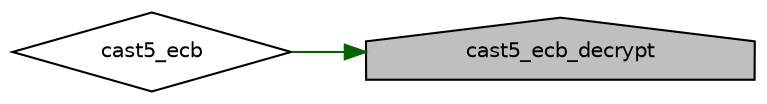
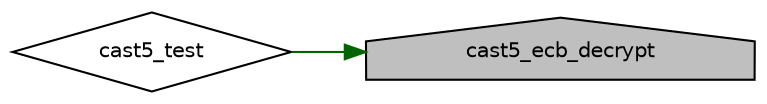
(152, 52) -> (152, 52)
